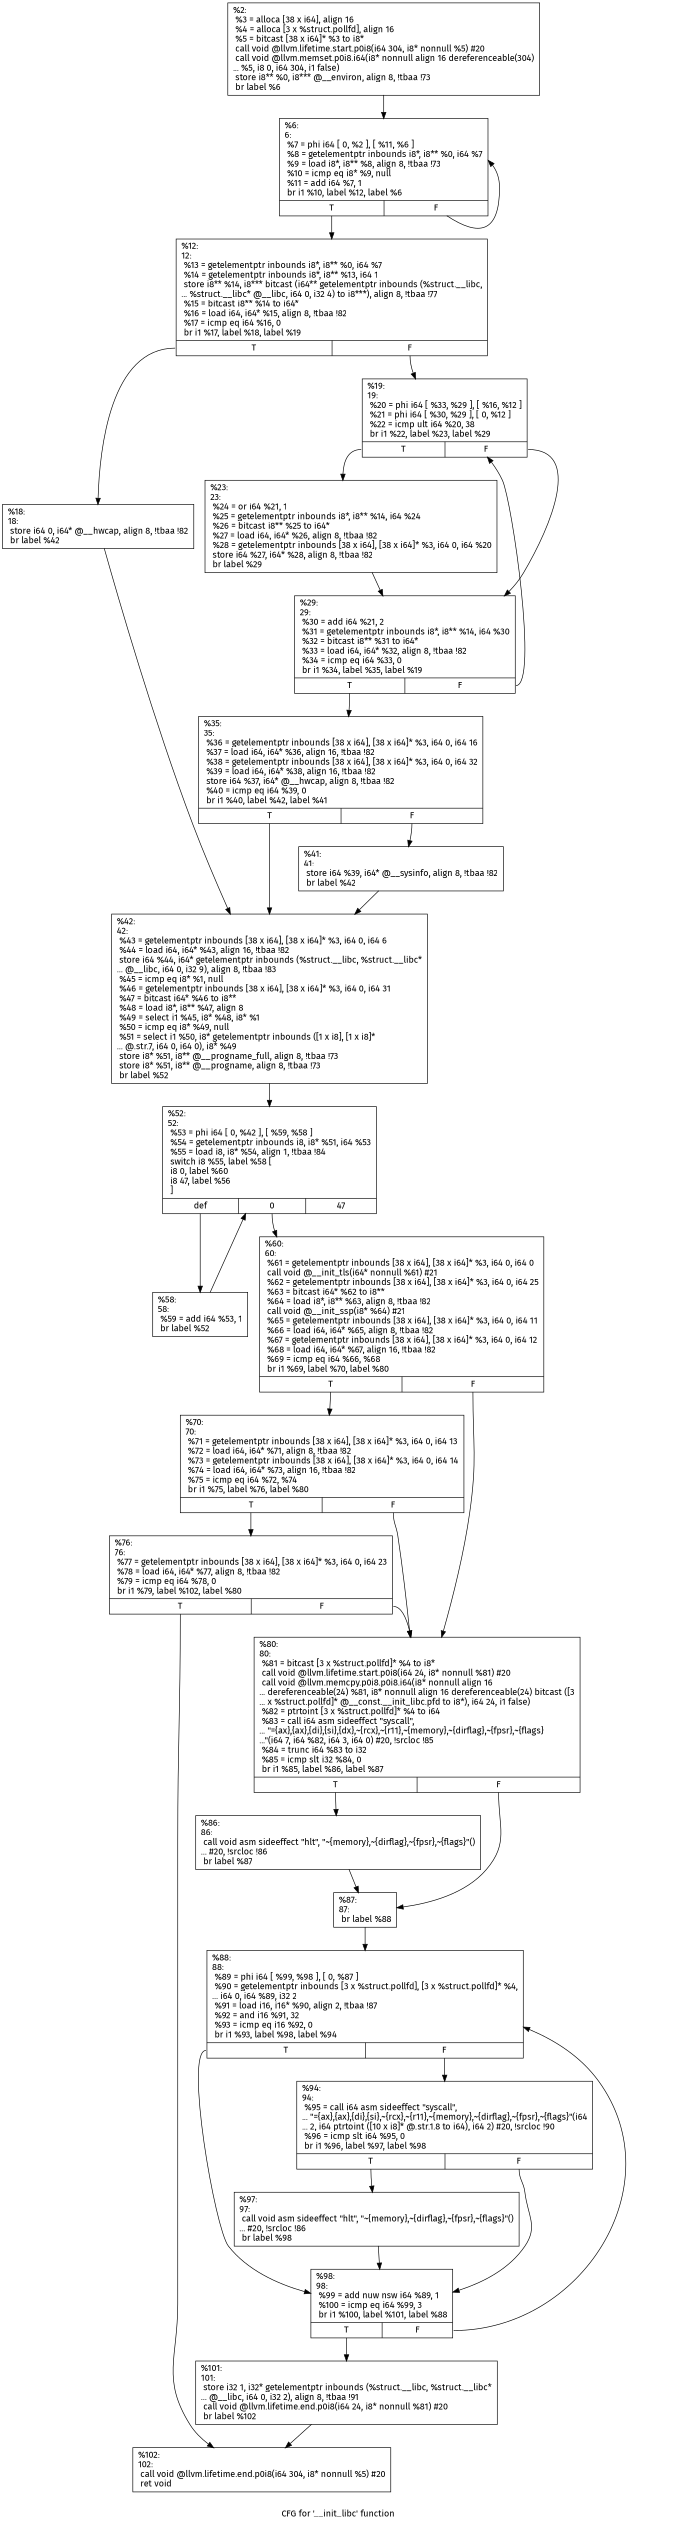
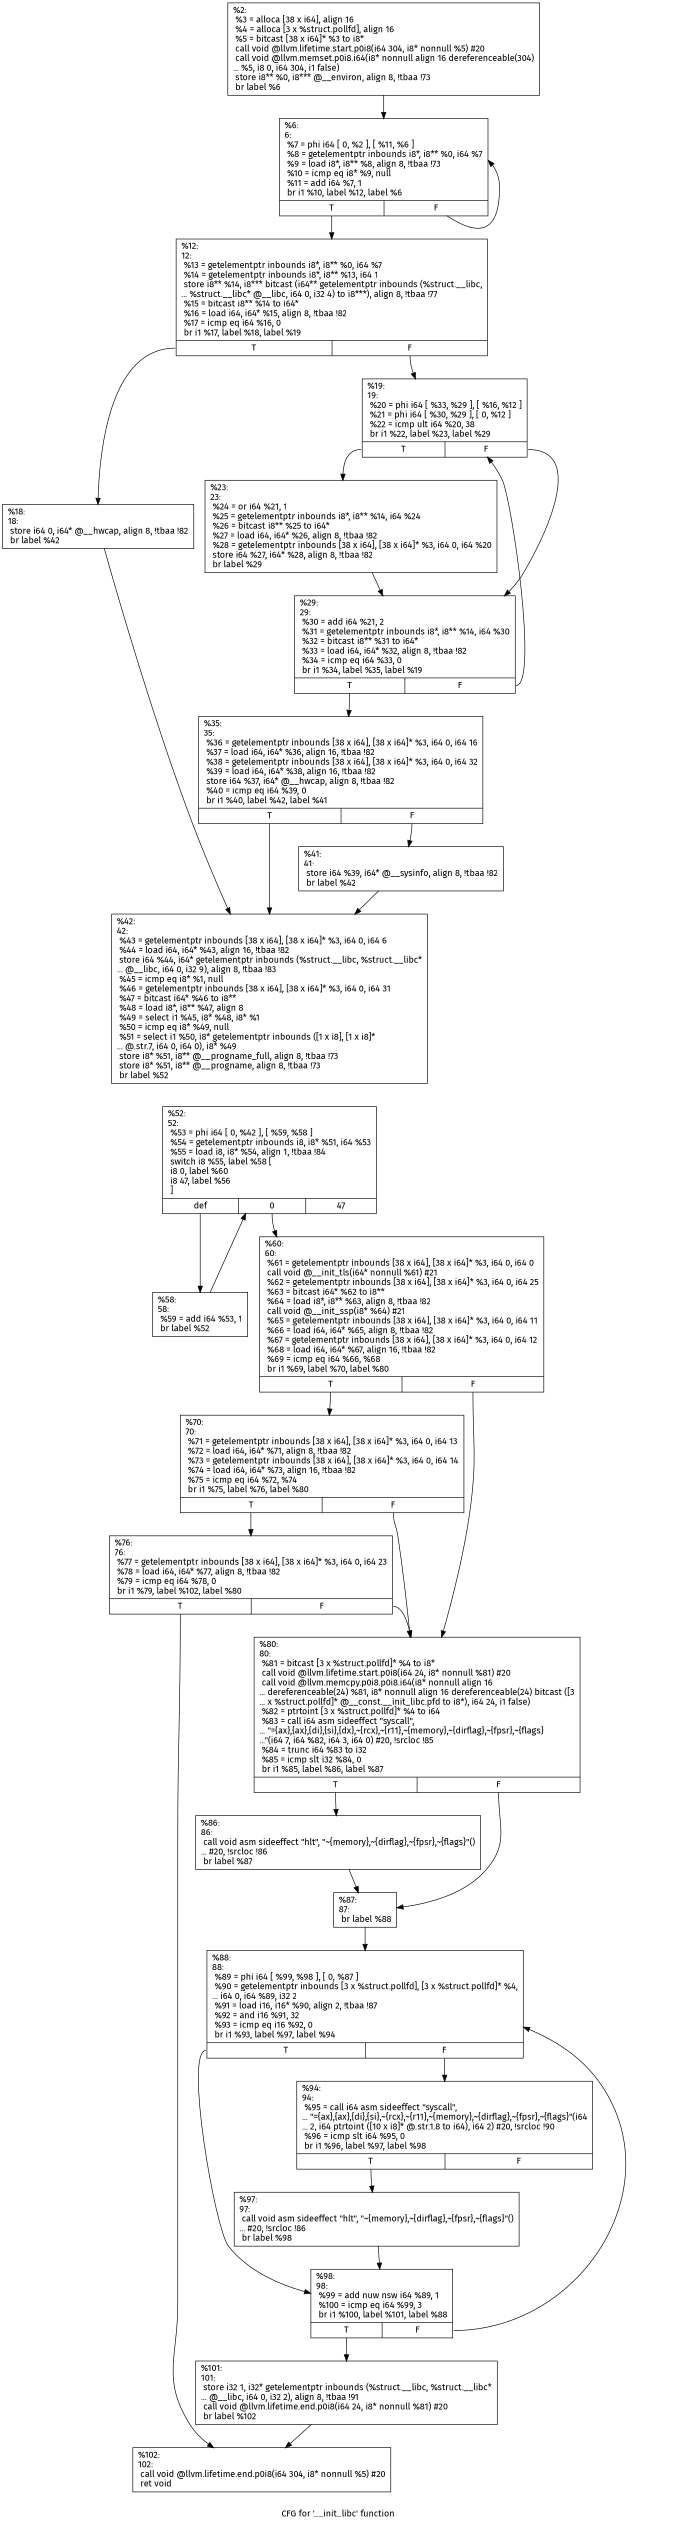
(270, 1092) -> none
(275, 2035) -> (274, 2035)
(525, 2246) -> none
